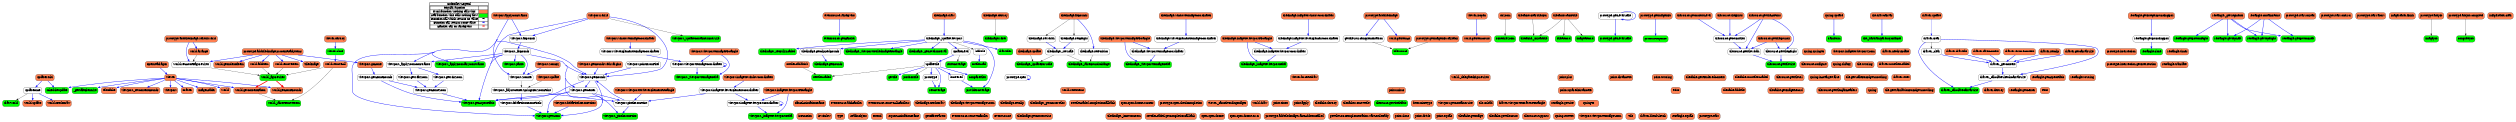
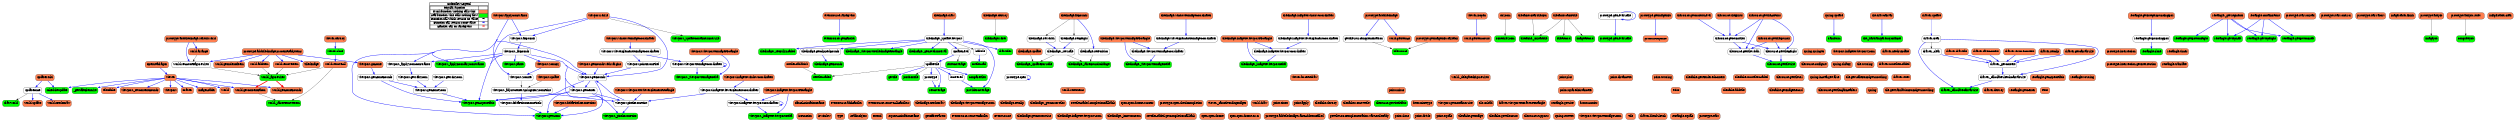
(2466, 16) -> (2466, 16)
(1656, 39) -> (1656, 39)
none -> (1755, 45)
none -> (636, 58)
(527, 63) -> (531, 58)
(427, 71) -> none
(1589, 103) -> (1589, 103)
none -> (1079, 116)
